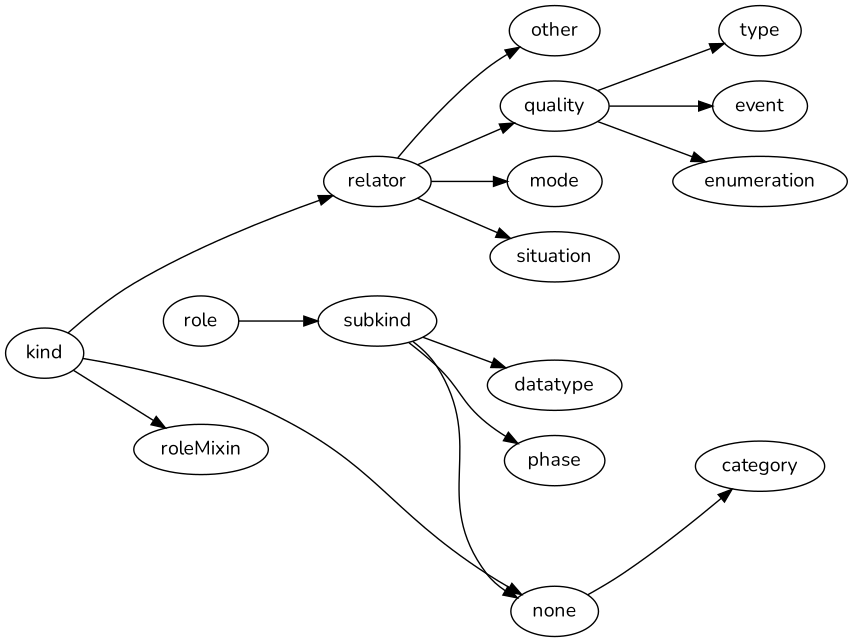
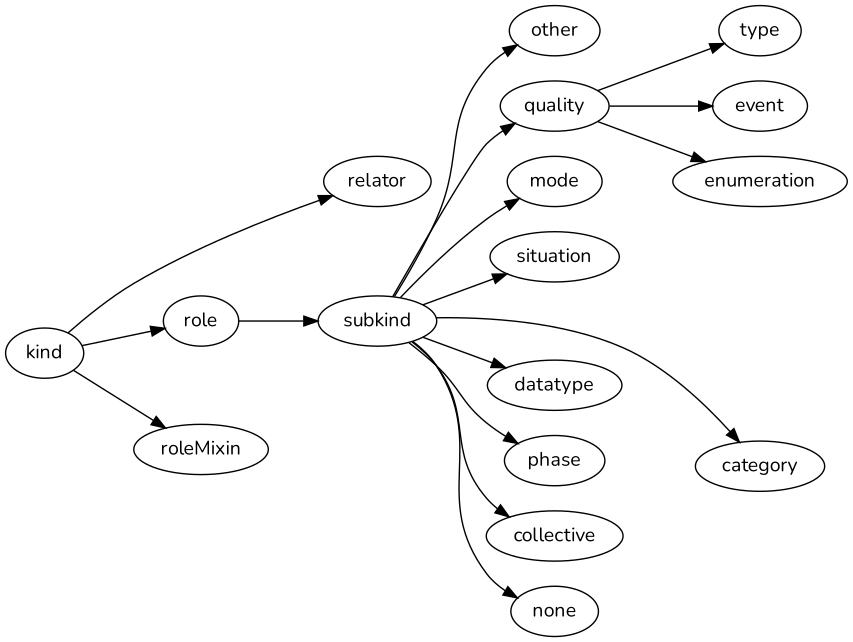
(449, 102) -> (451, 173)
(459, 147) -> (456, 189)
(462, 181) -> (451, 248)
(457, 215) -> (458, 292)
(314, 437) -> (116, 338)
none -> (555, 536)
(657, 550) -> (598, 338)
